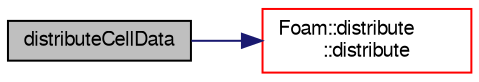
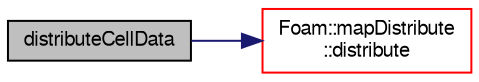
(367, 41) -> (367, 41)
